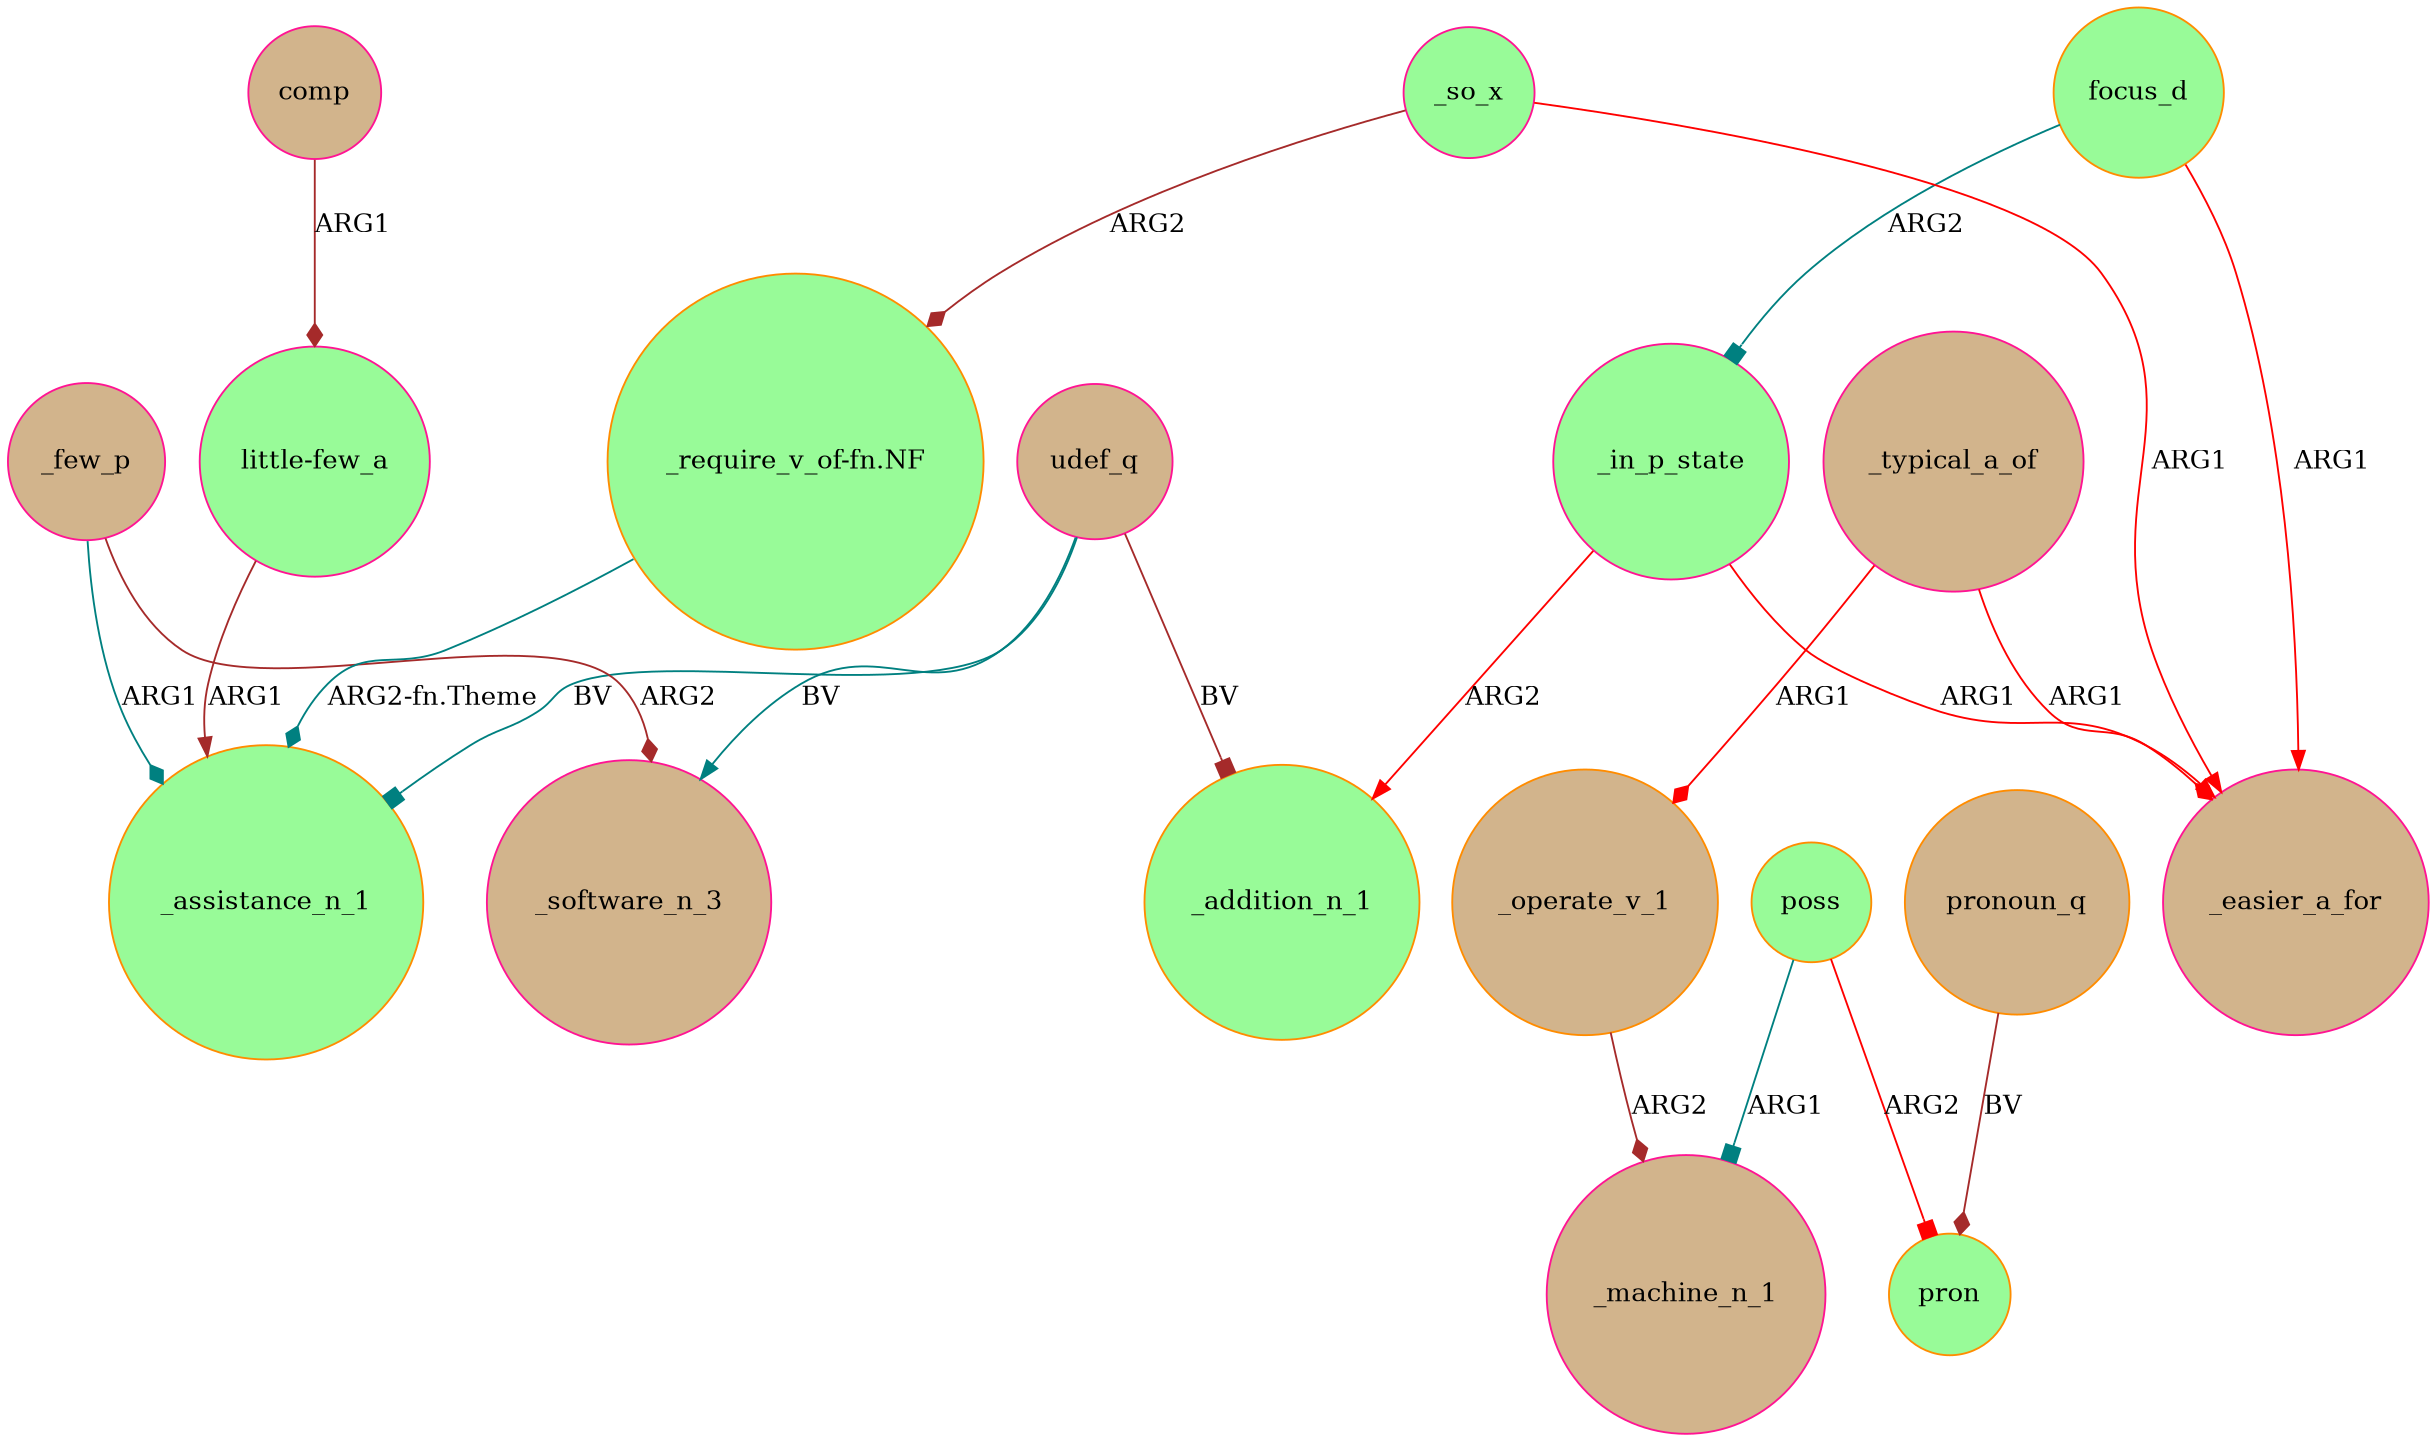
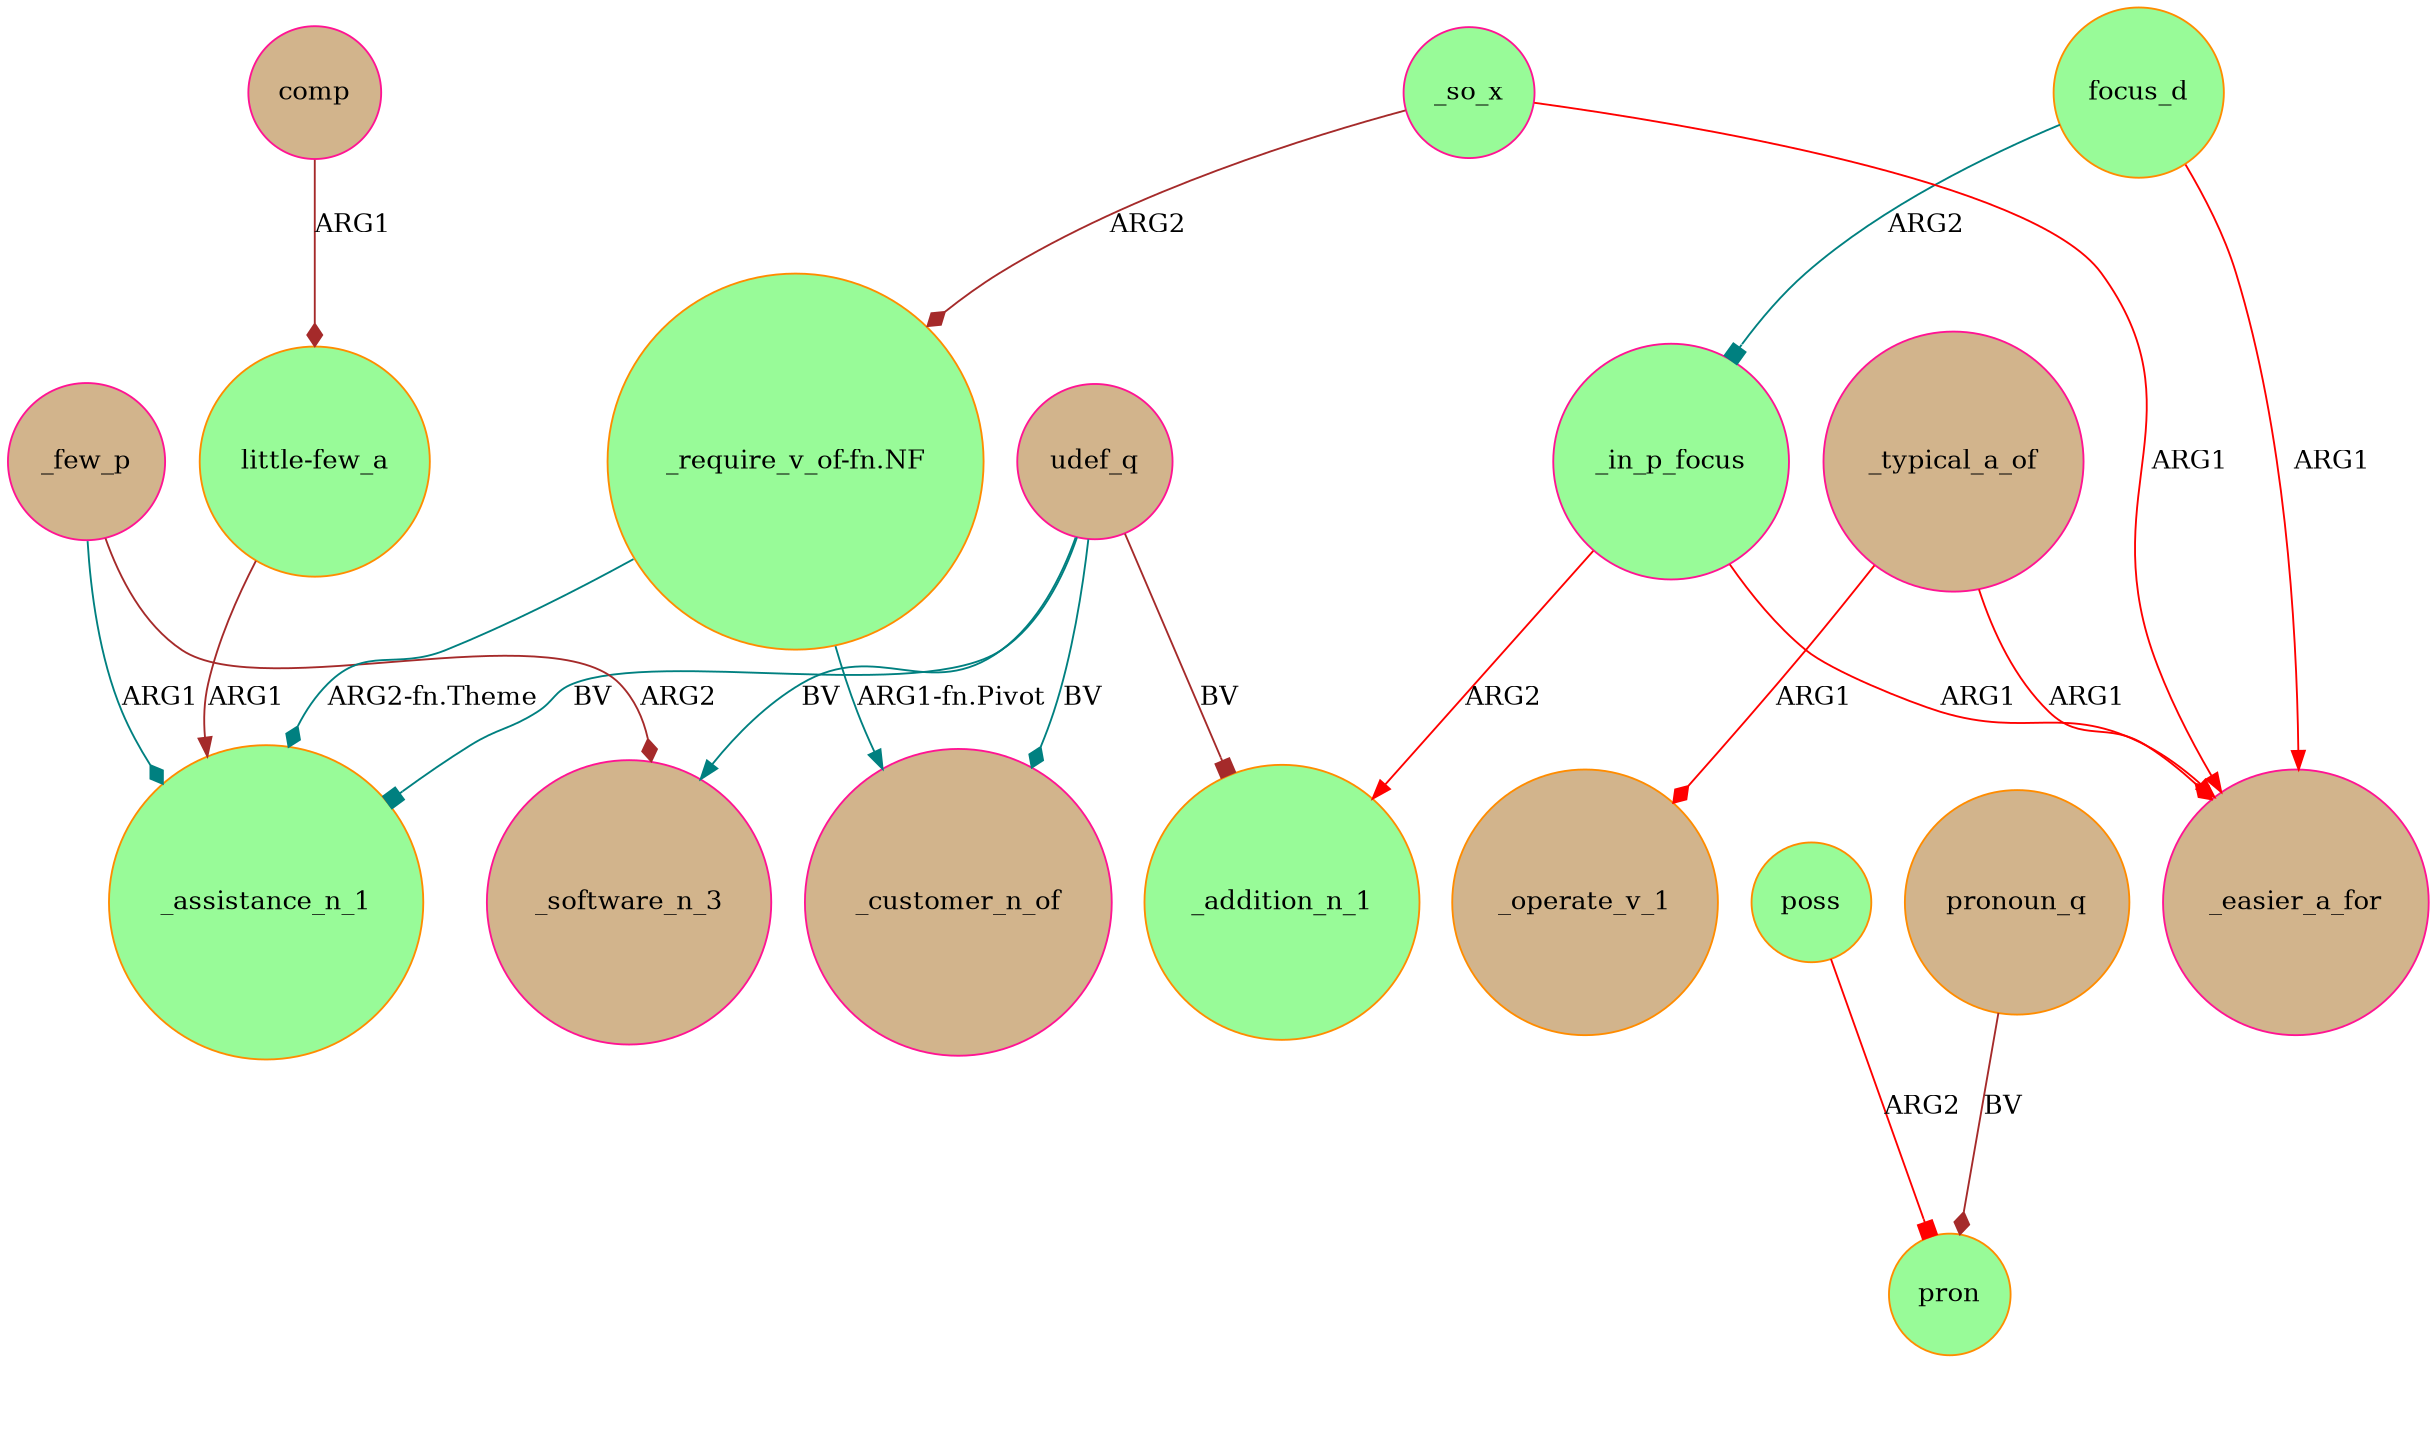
(315, 462) -> (315, 462)
(1671, 462) -> (1671, 462)
none -> (958, 902)
(1686, 1294) -> none
